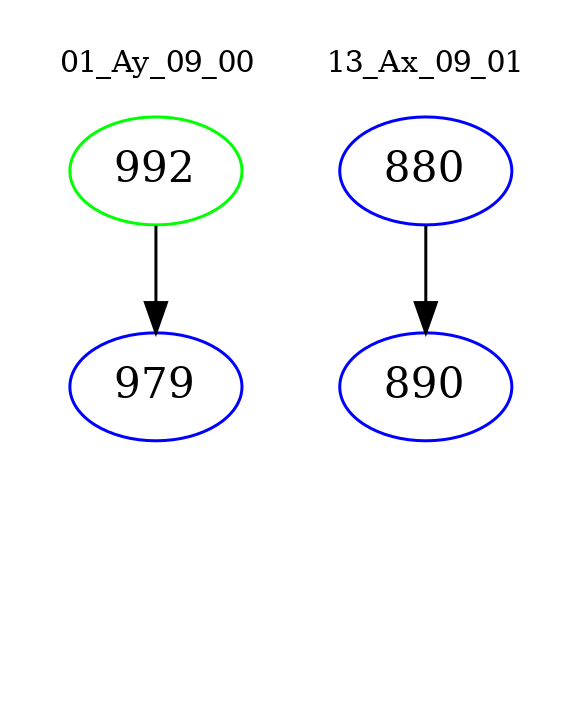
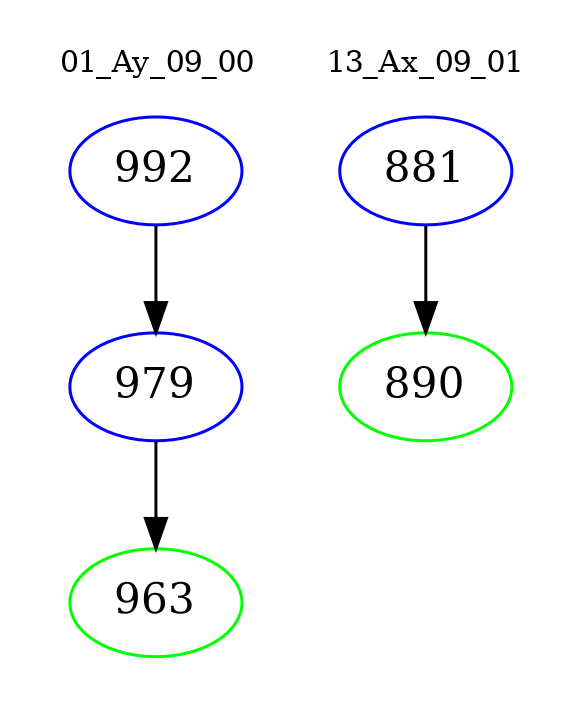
(156, 171) -> (156, 171)
(426, 171) -> (426, 171)
(426, 387) -> (426, 387)
none -> (156, 603)
